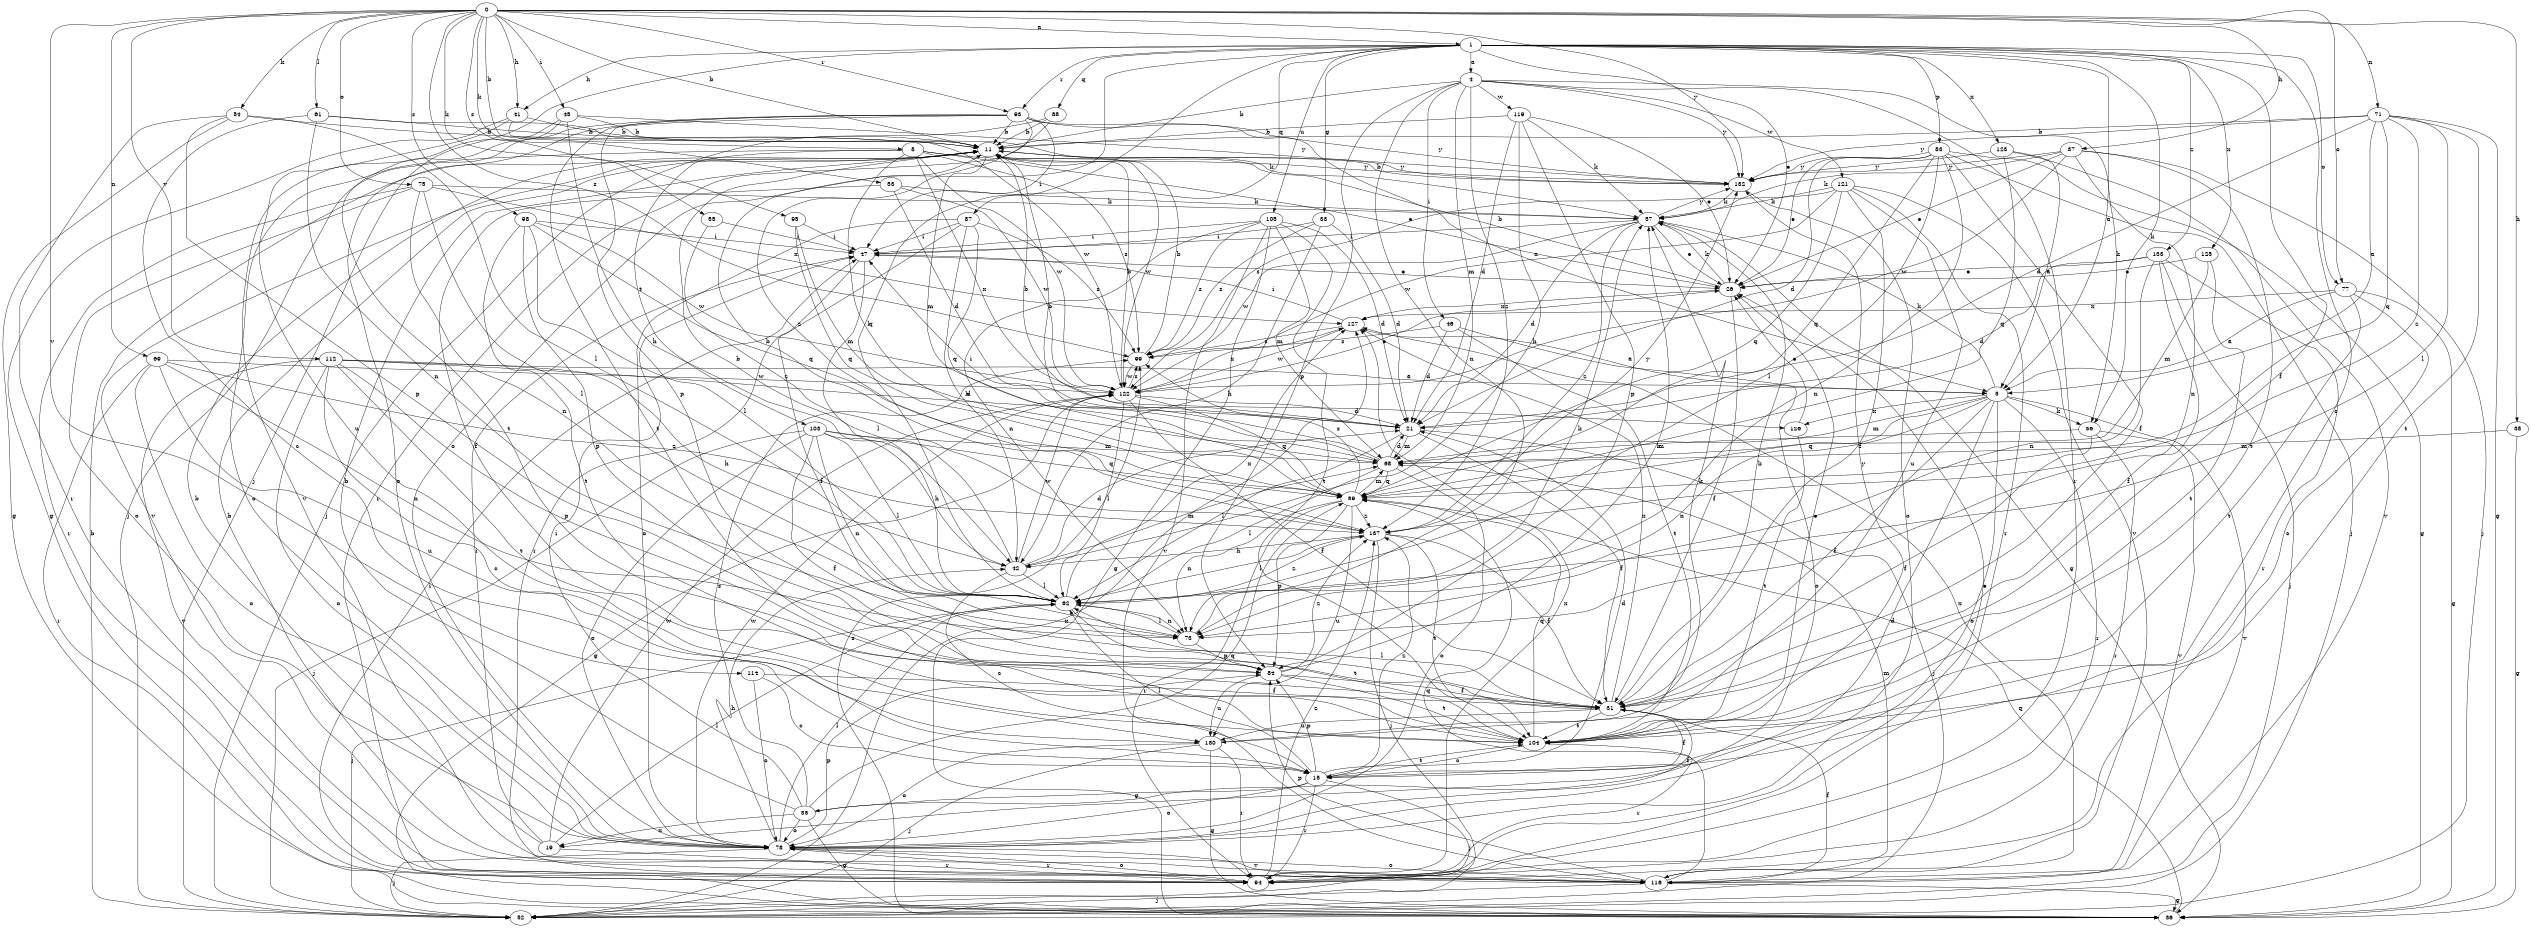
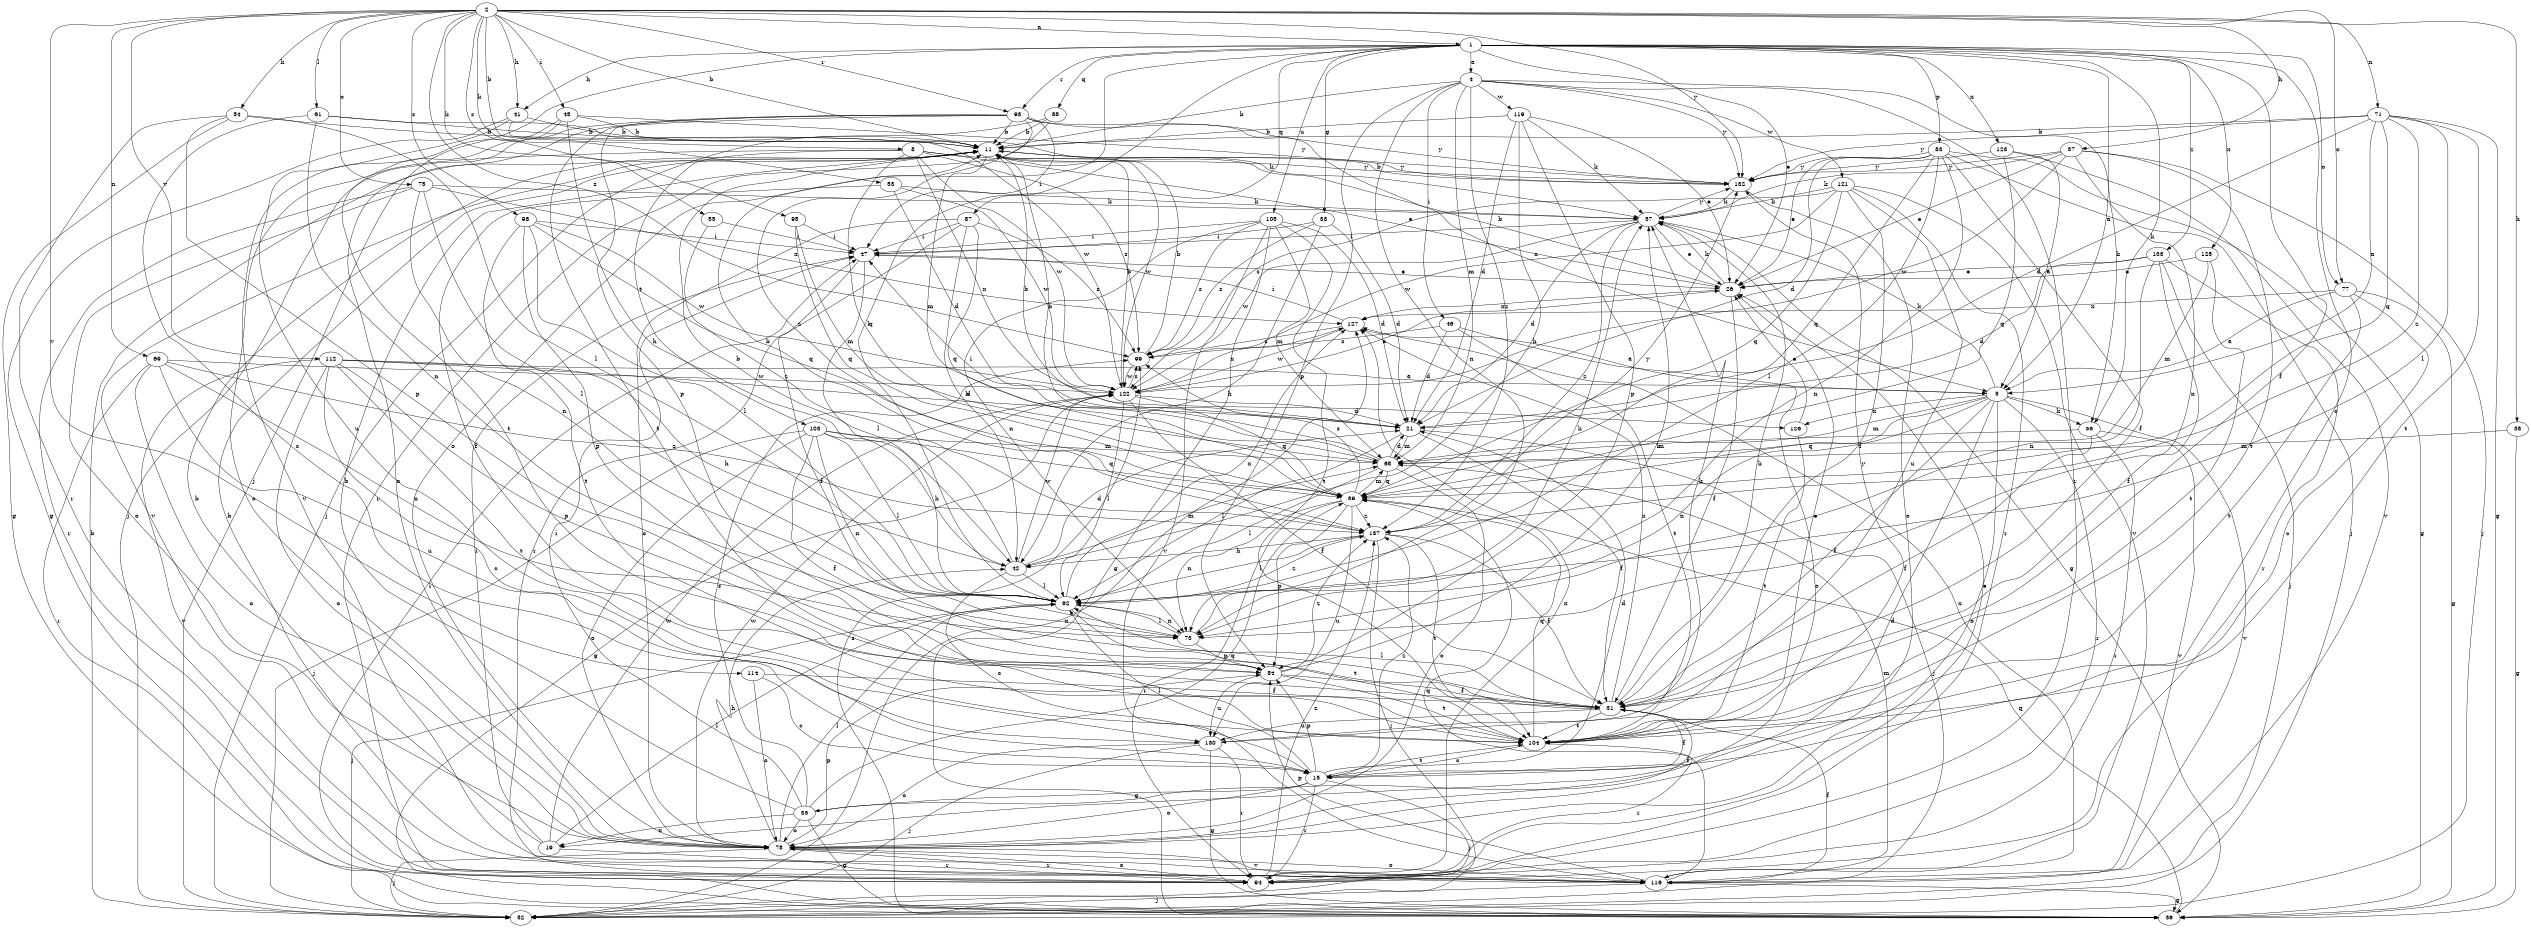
(487, 10) -> (487, 10)
